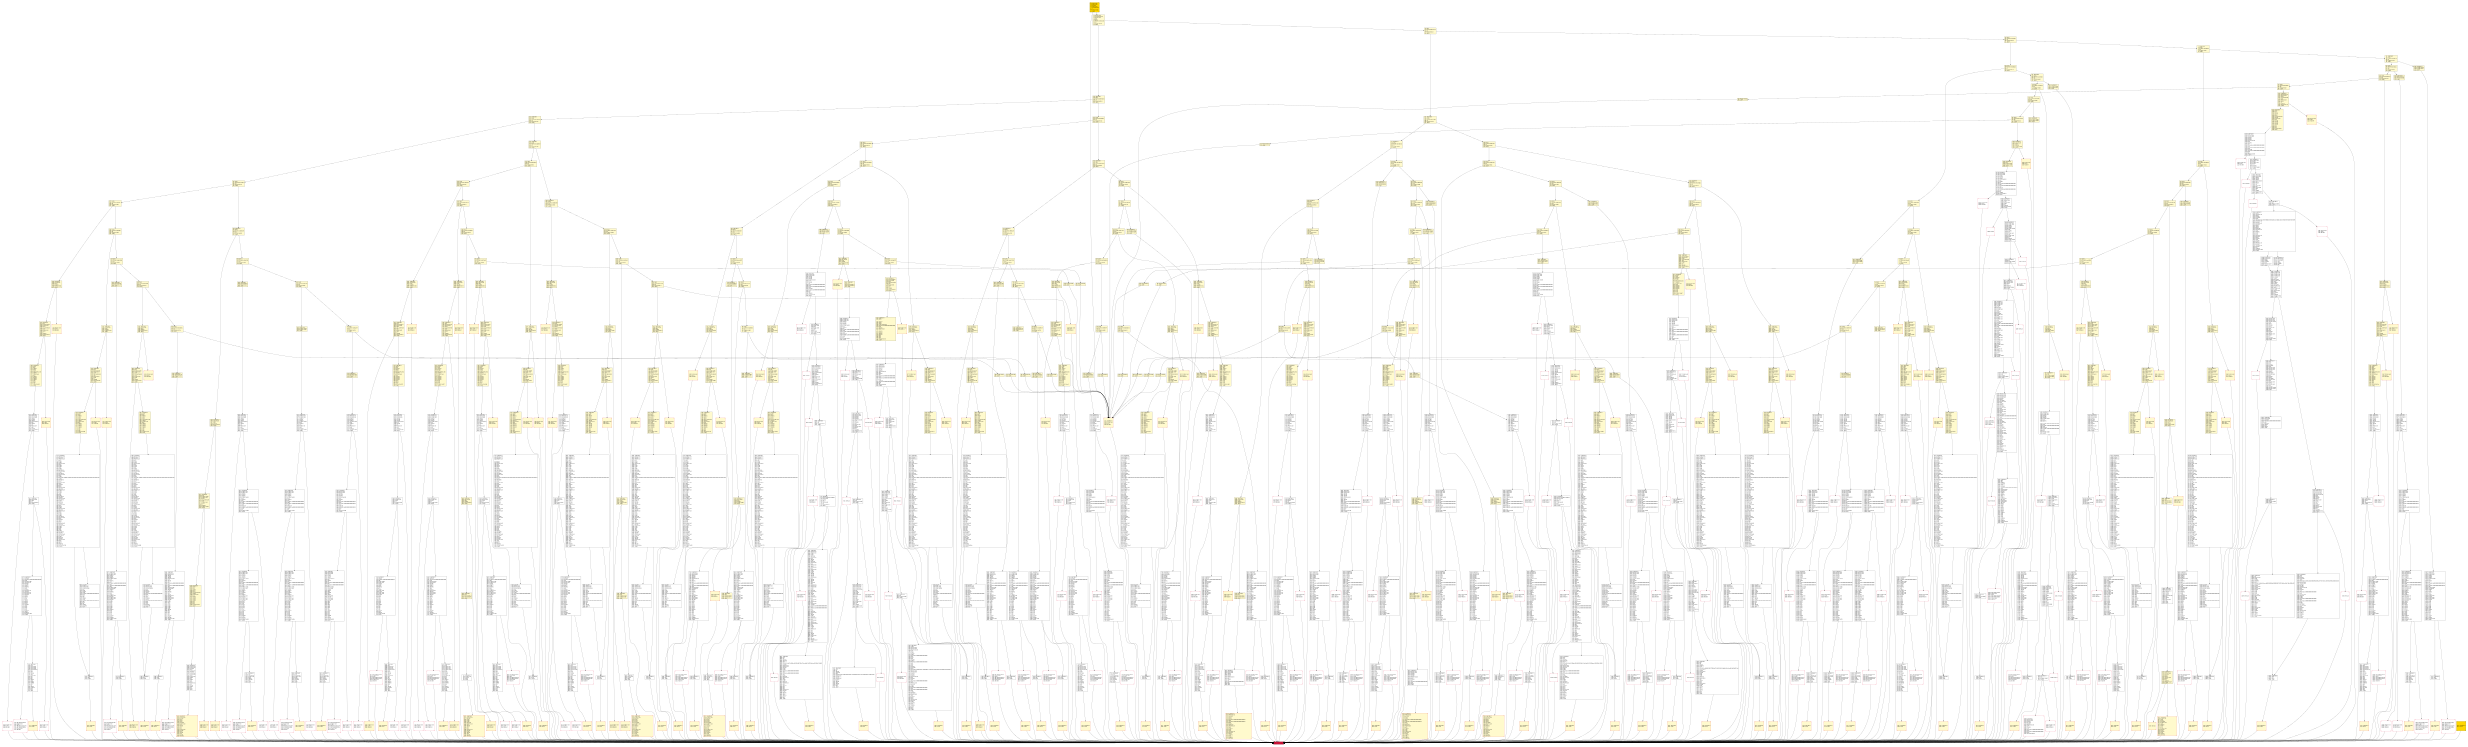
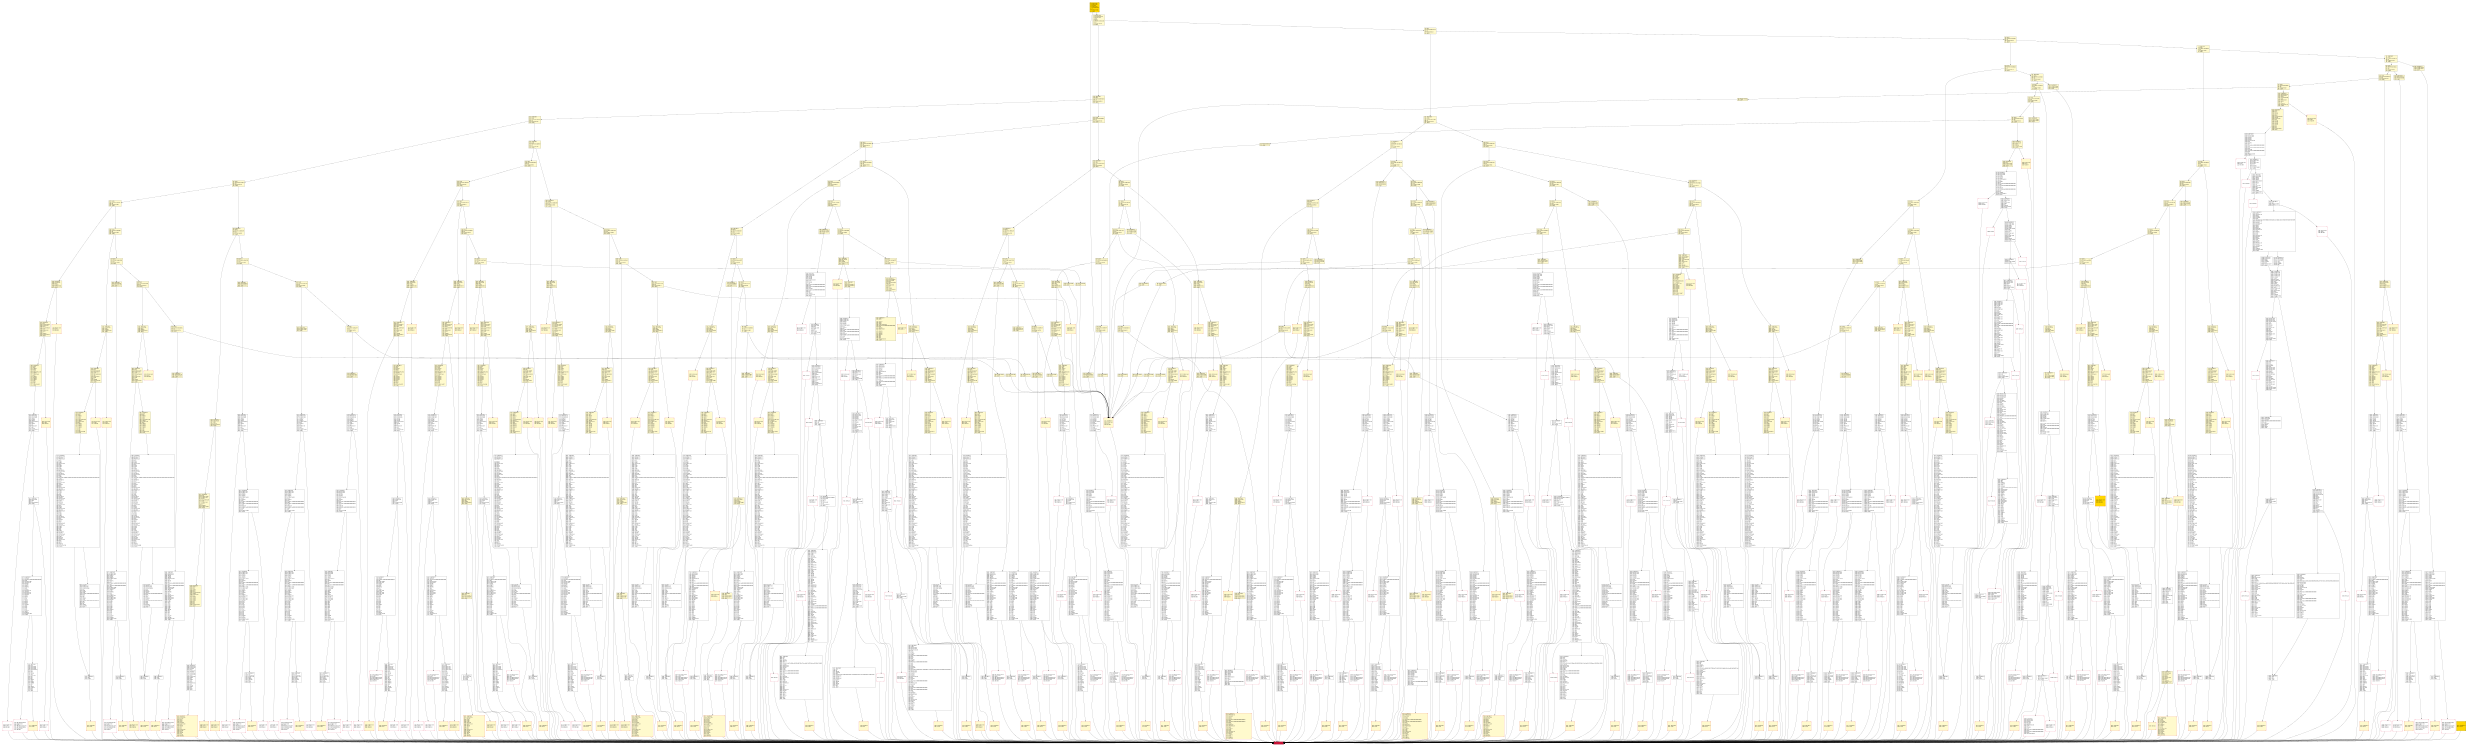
(2100, 501) -> (2100, 501)
